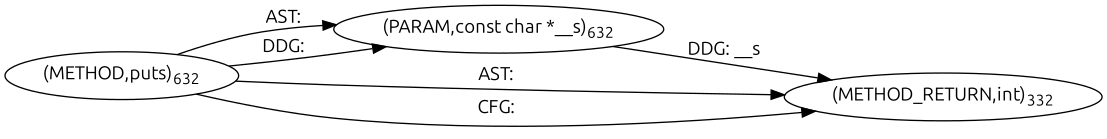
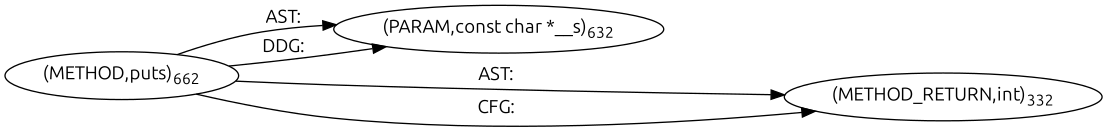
(716, 62) -> none
(187, 74) -> (187, 74)
